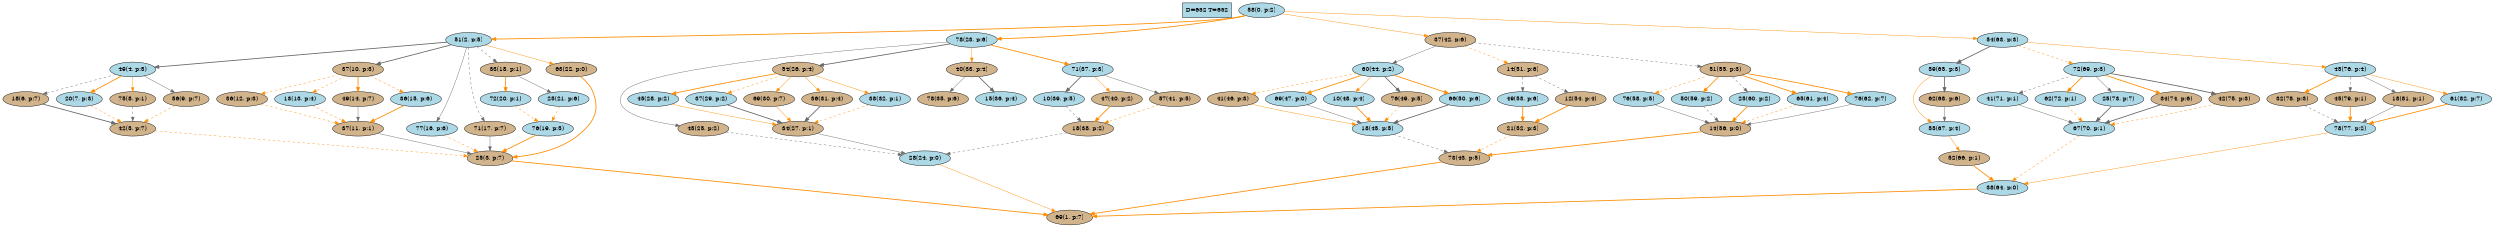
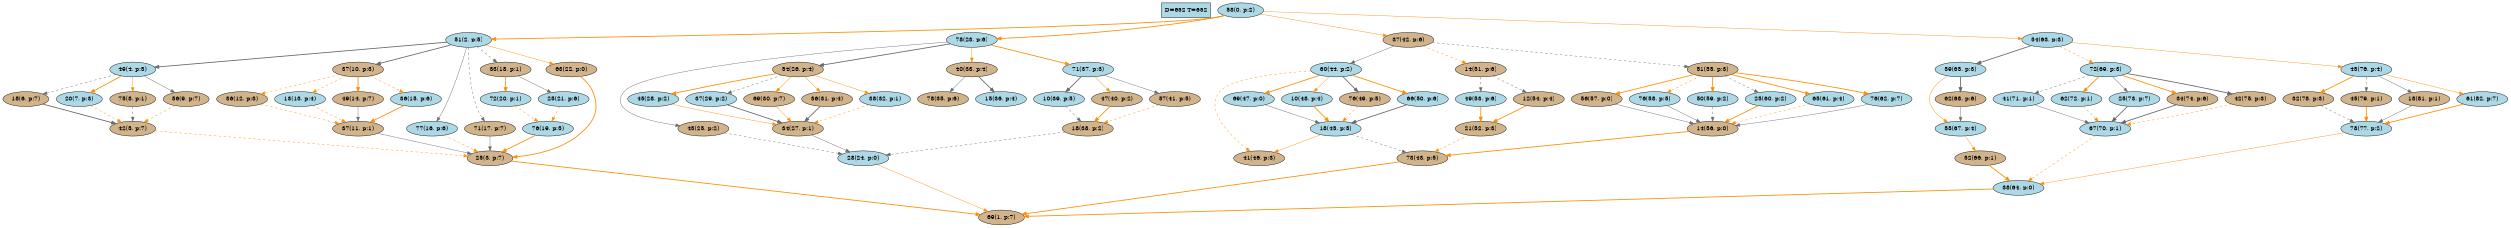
(757, 84) -> (757, 84)
none -> (1597, 99)
(1302, 115) -> (1299, 143)
